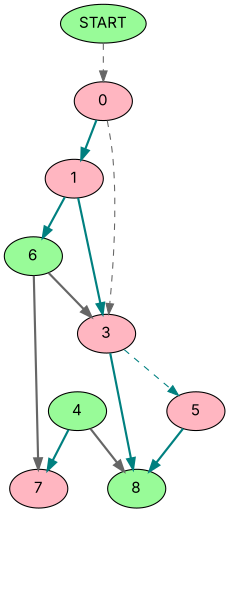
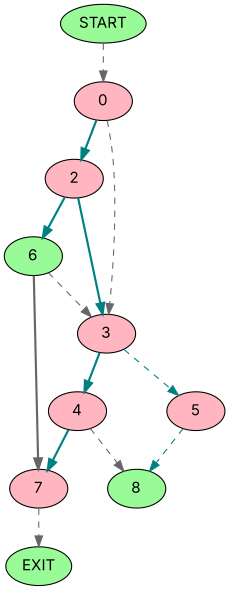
(74, 179) -> (74, 179)
(66, 291) -> (66, 291)
(121, 406) -> (94, 367)
(78, 411) -> (78, 411)
(104, 446) -> (104, 446)
(170, 446) -> (170, 446)
none -> (39, 566)
